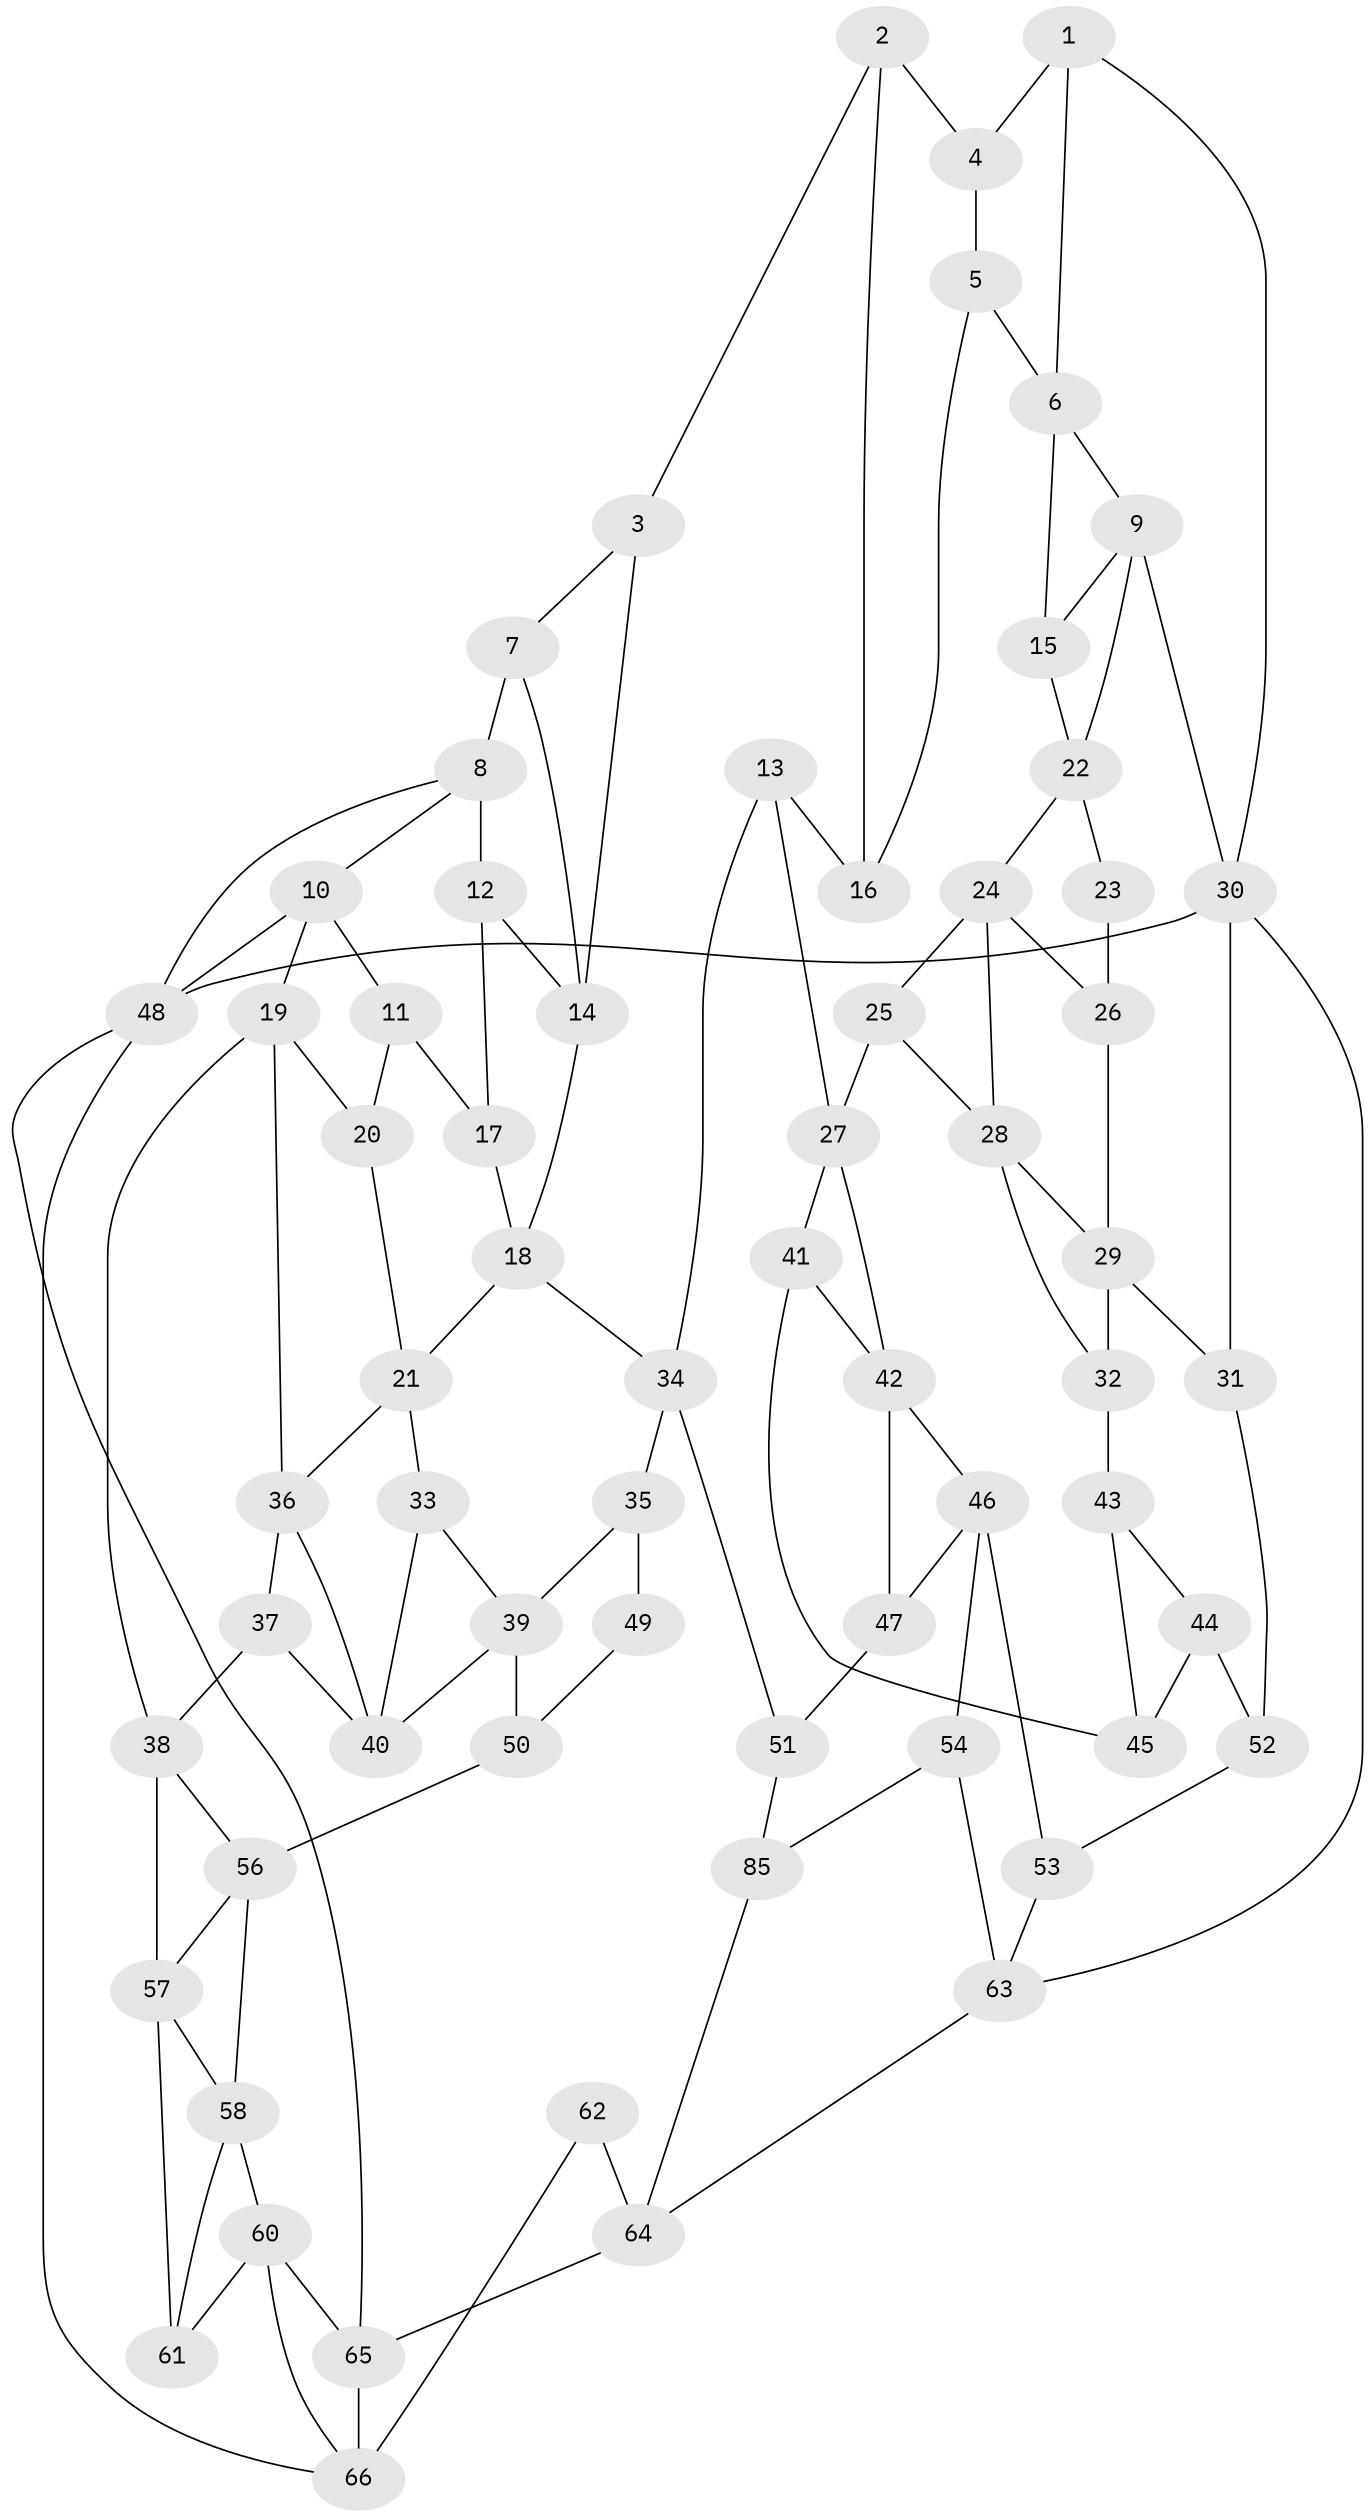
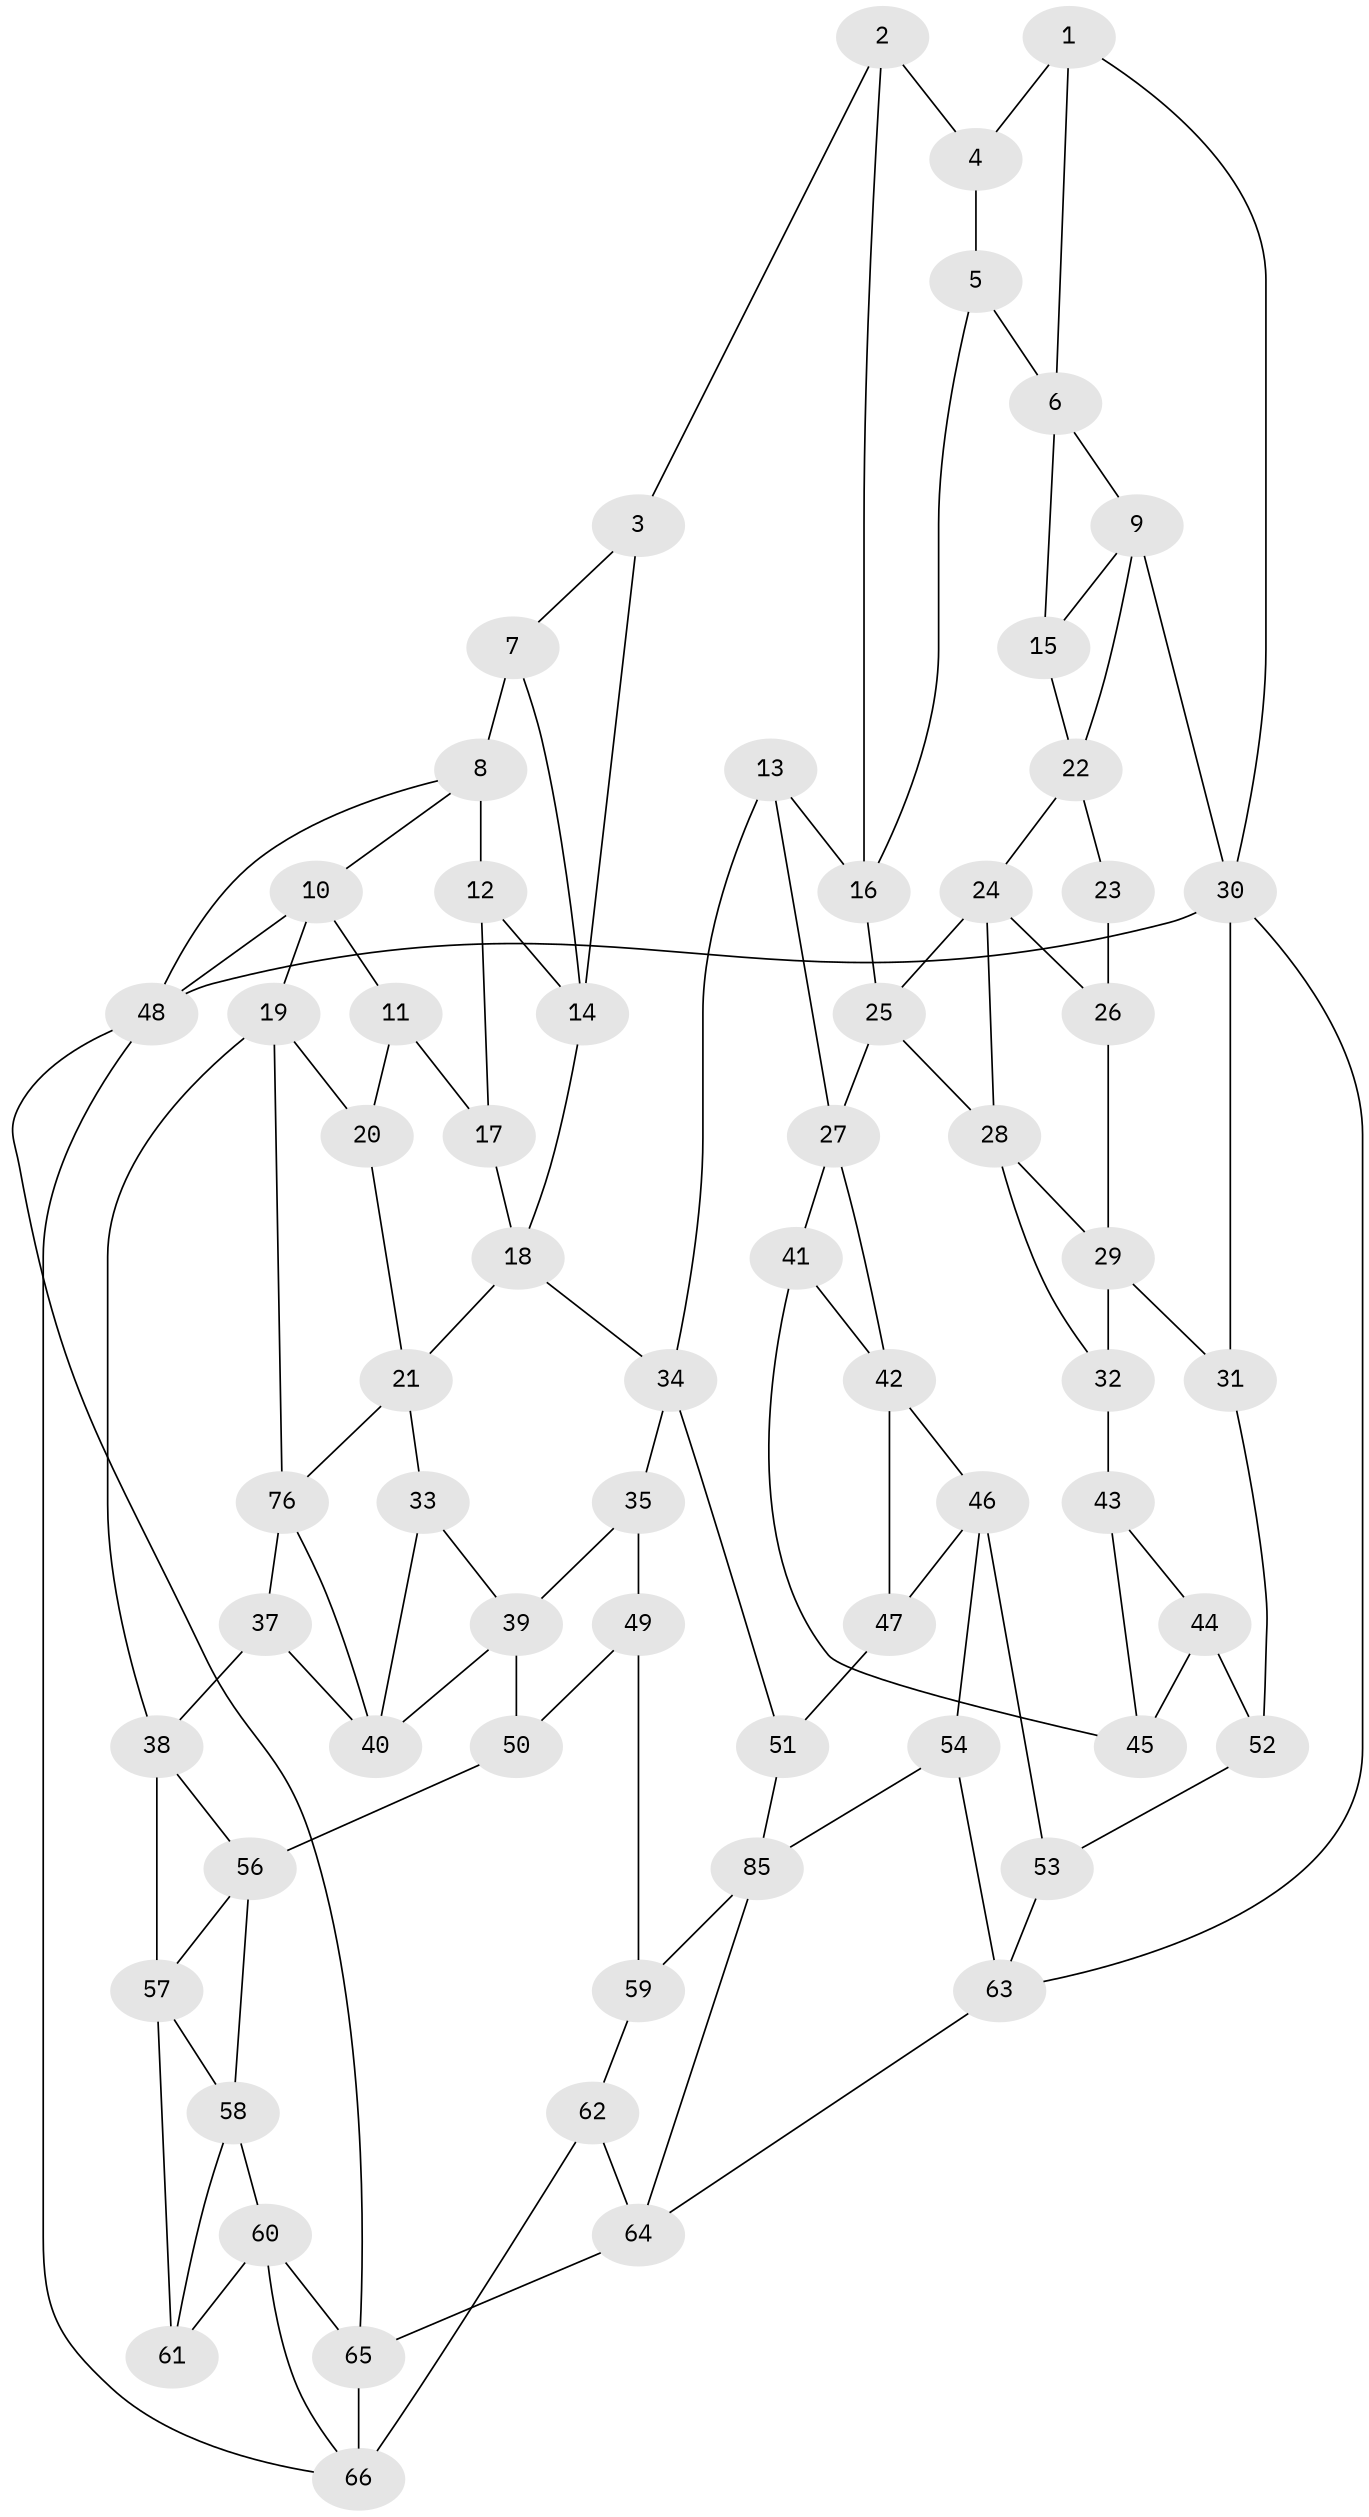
none -> (871, 951)
(282, 1503) -> (282, 1503)
none -> (638, 1991)
